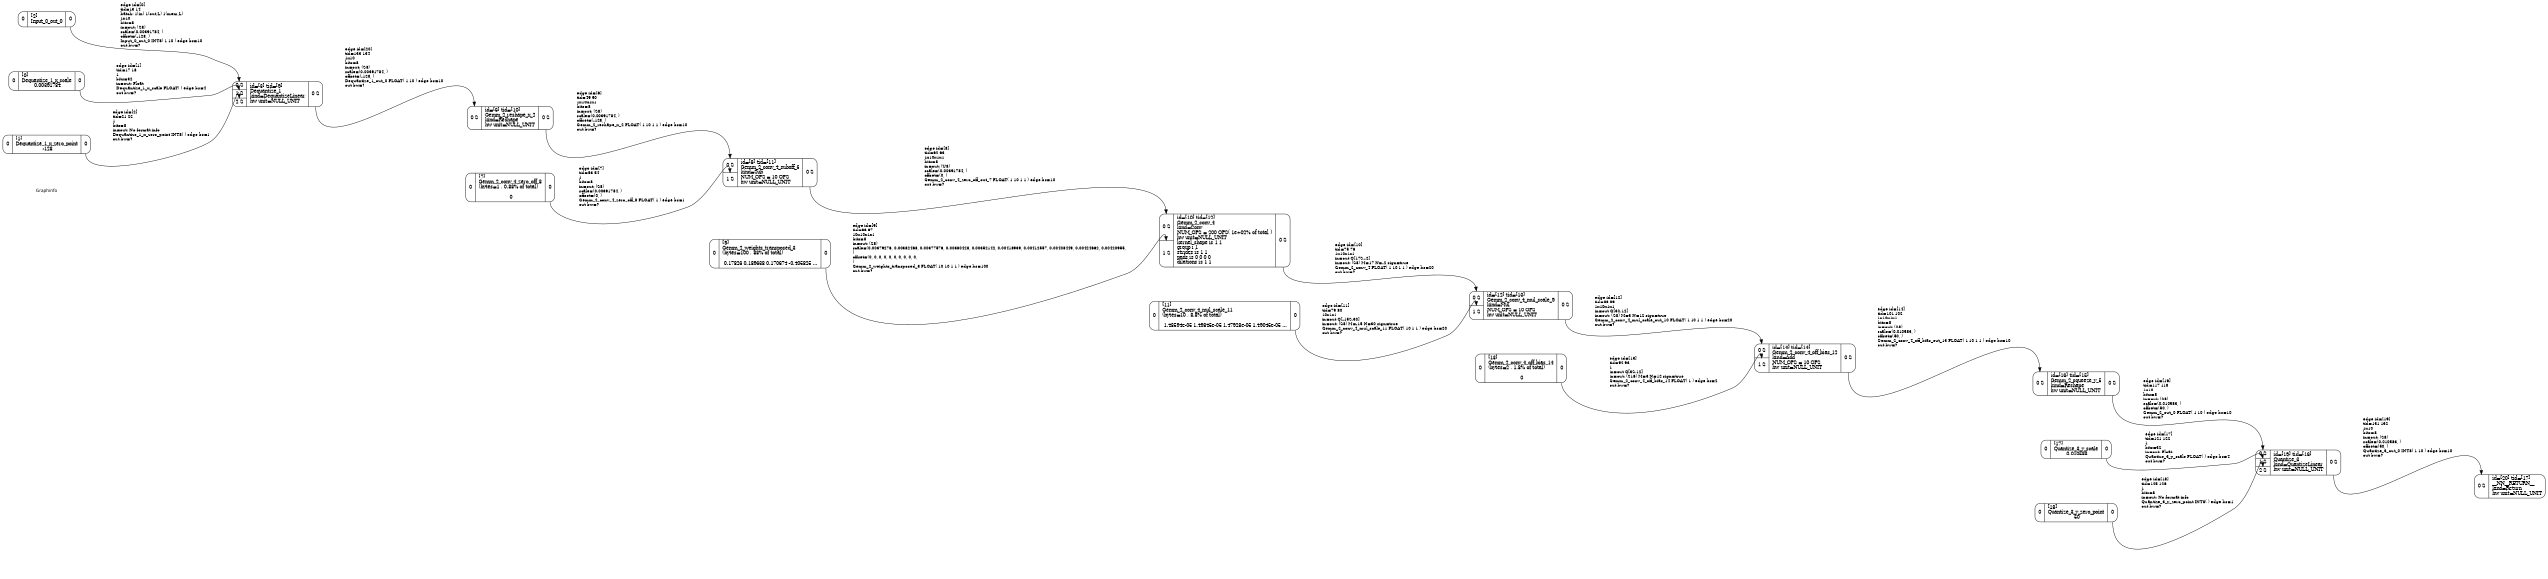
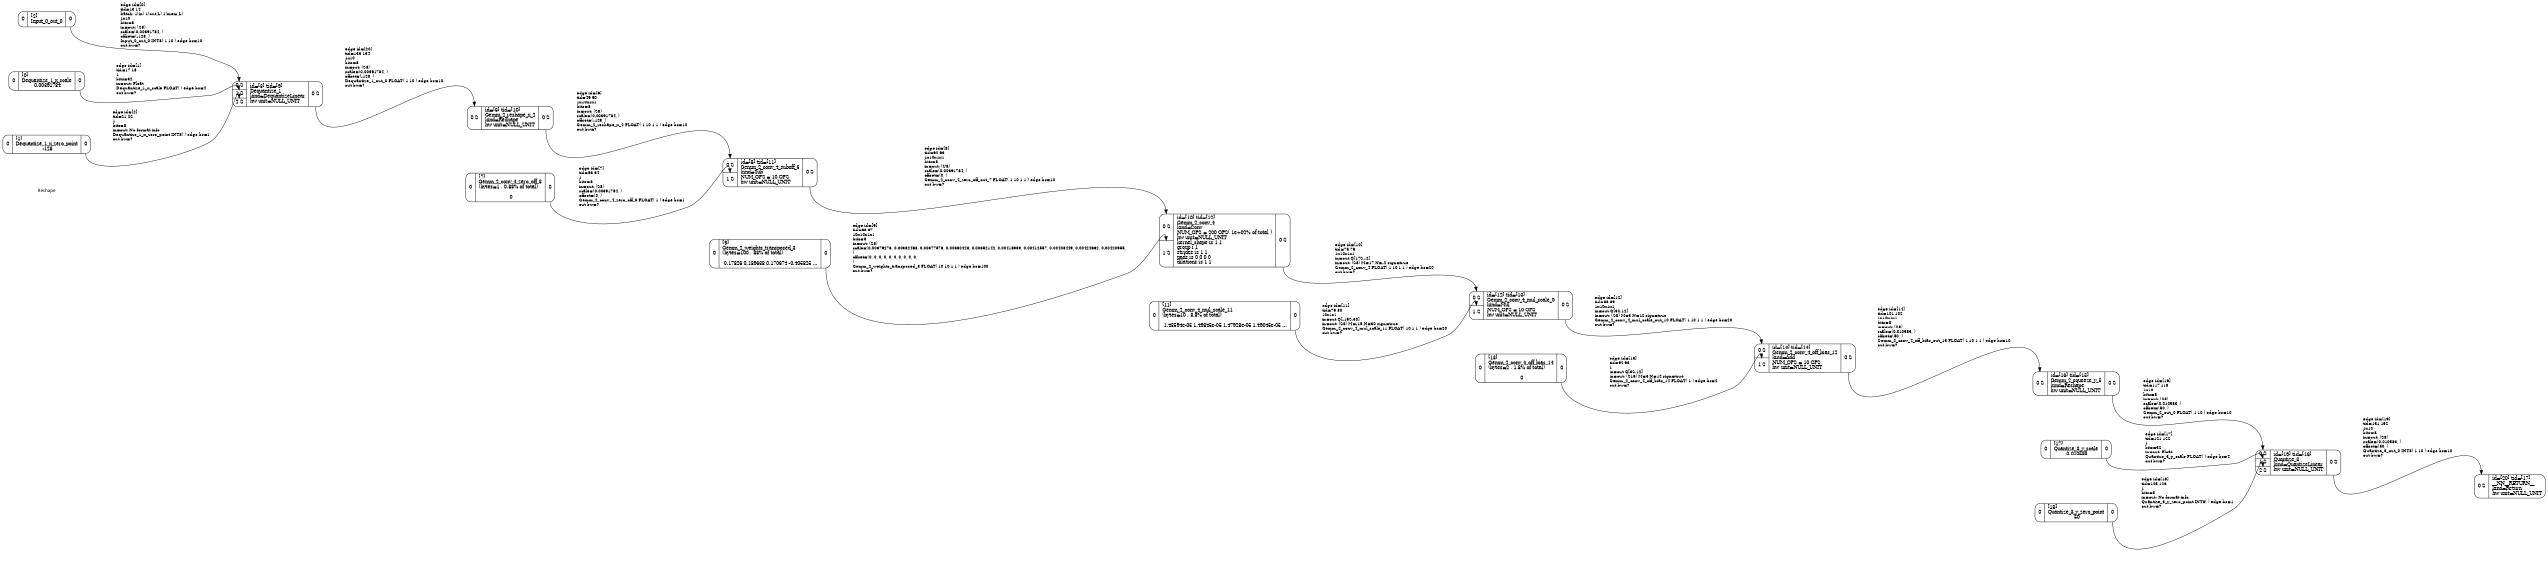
(47, 191) -> (47, 191)
